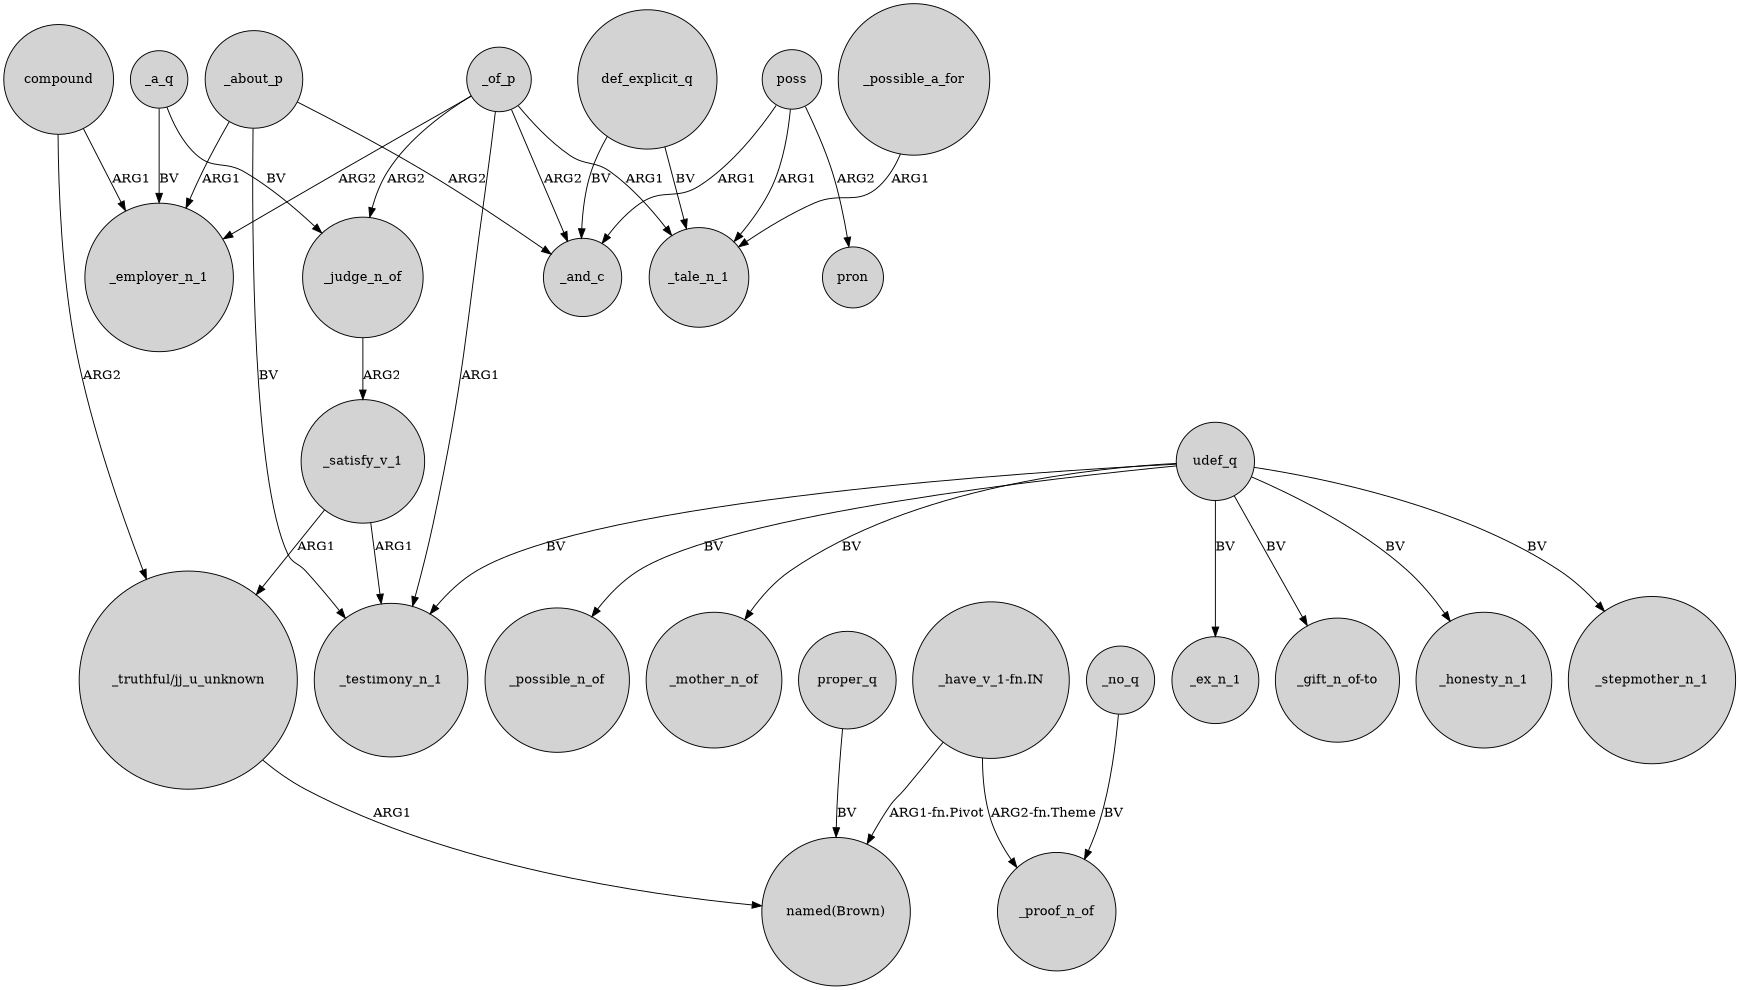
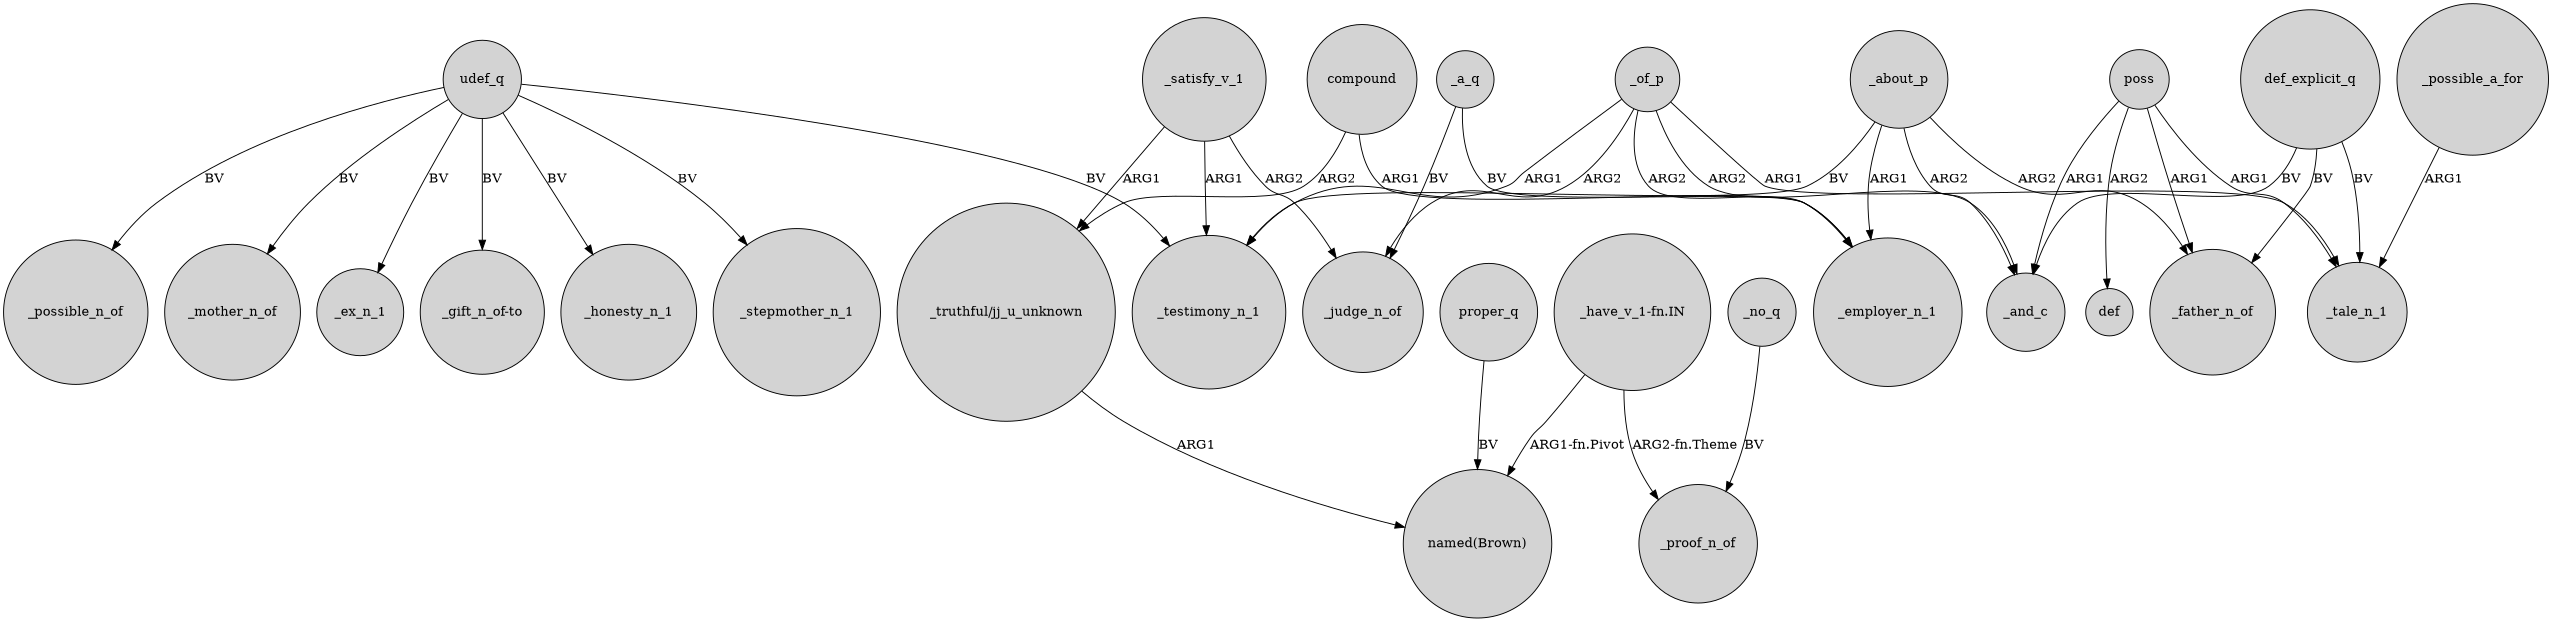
(853, 277) -> (2109, 312)
none -> (2213, 312)
(363, 364) -> (1269, 189)
